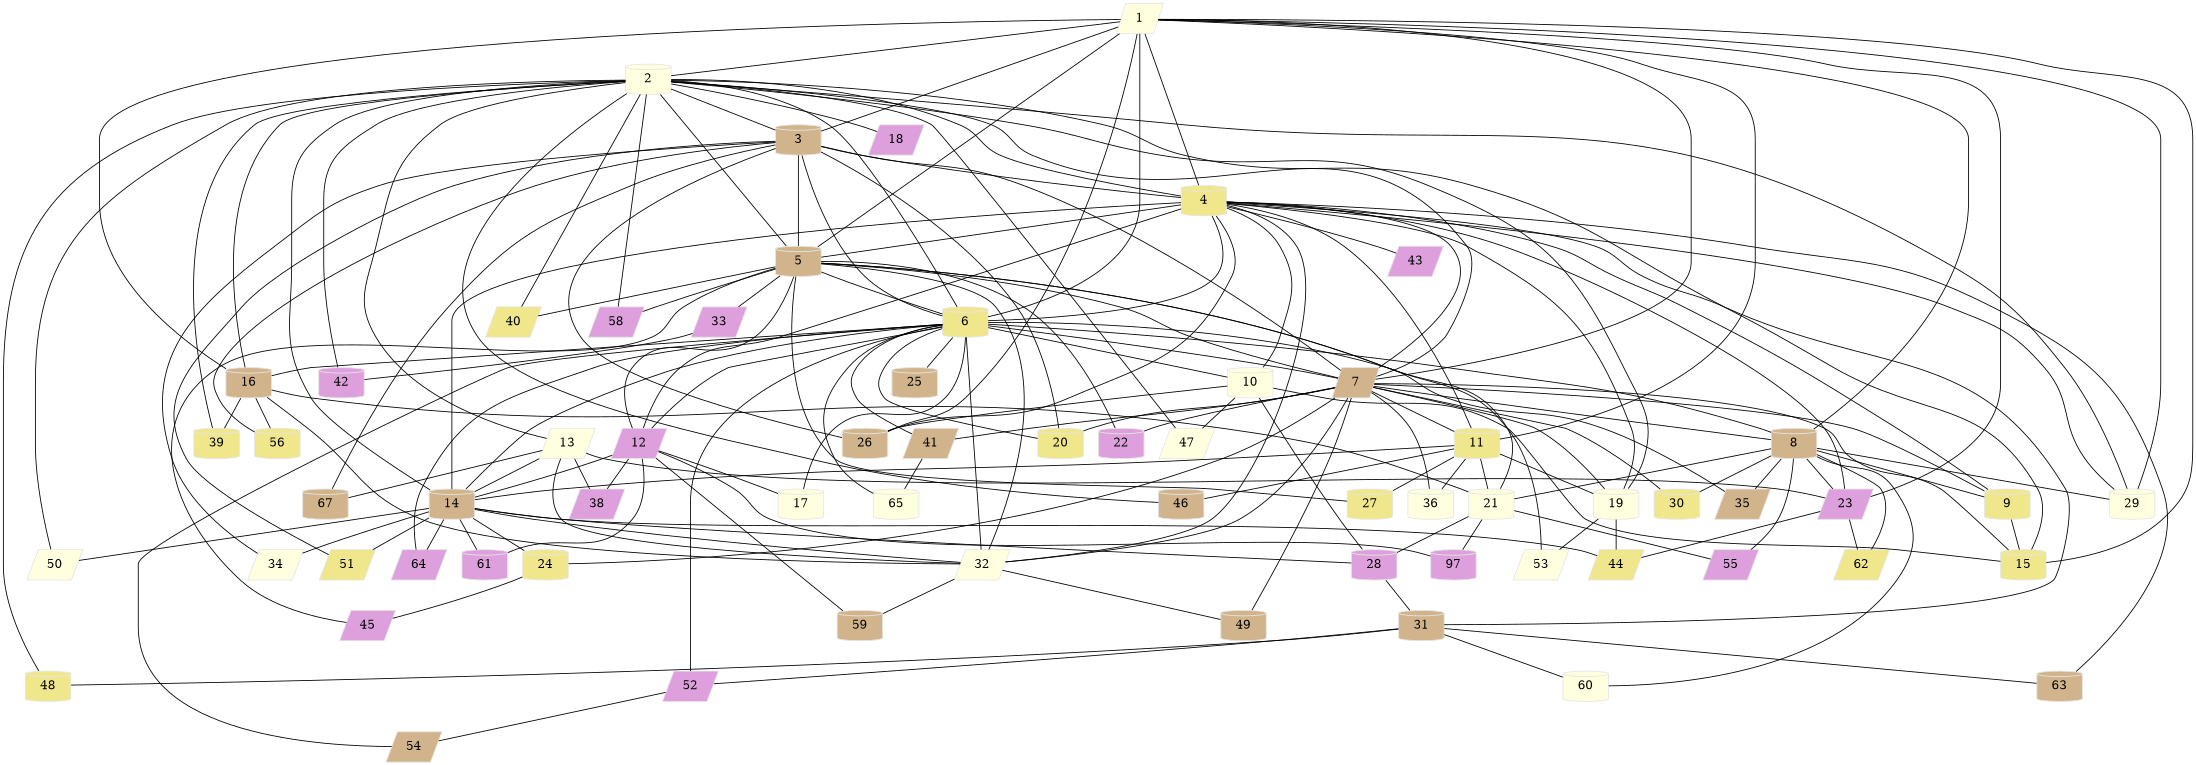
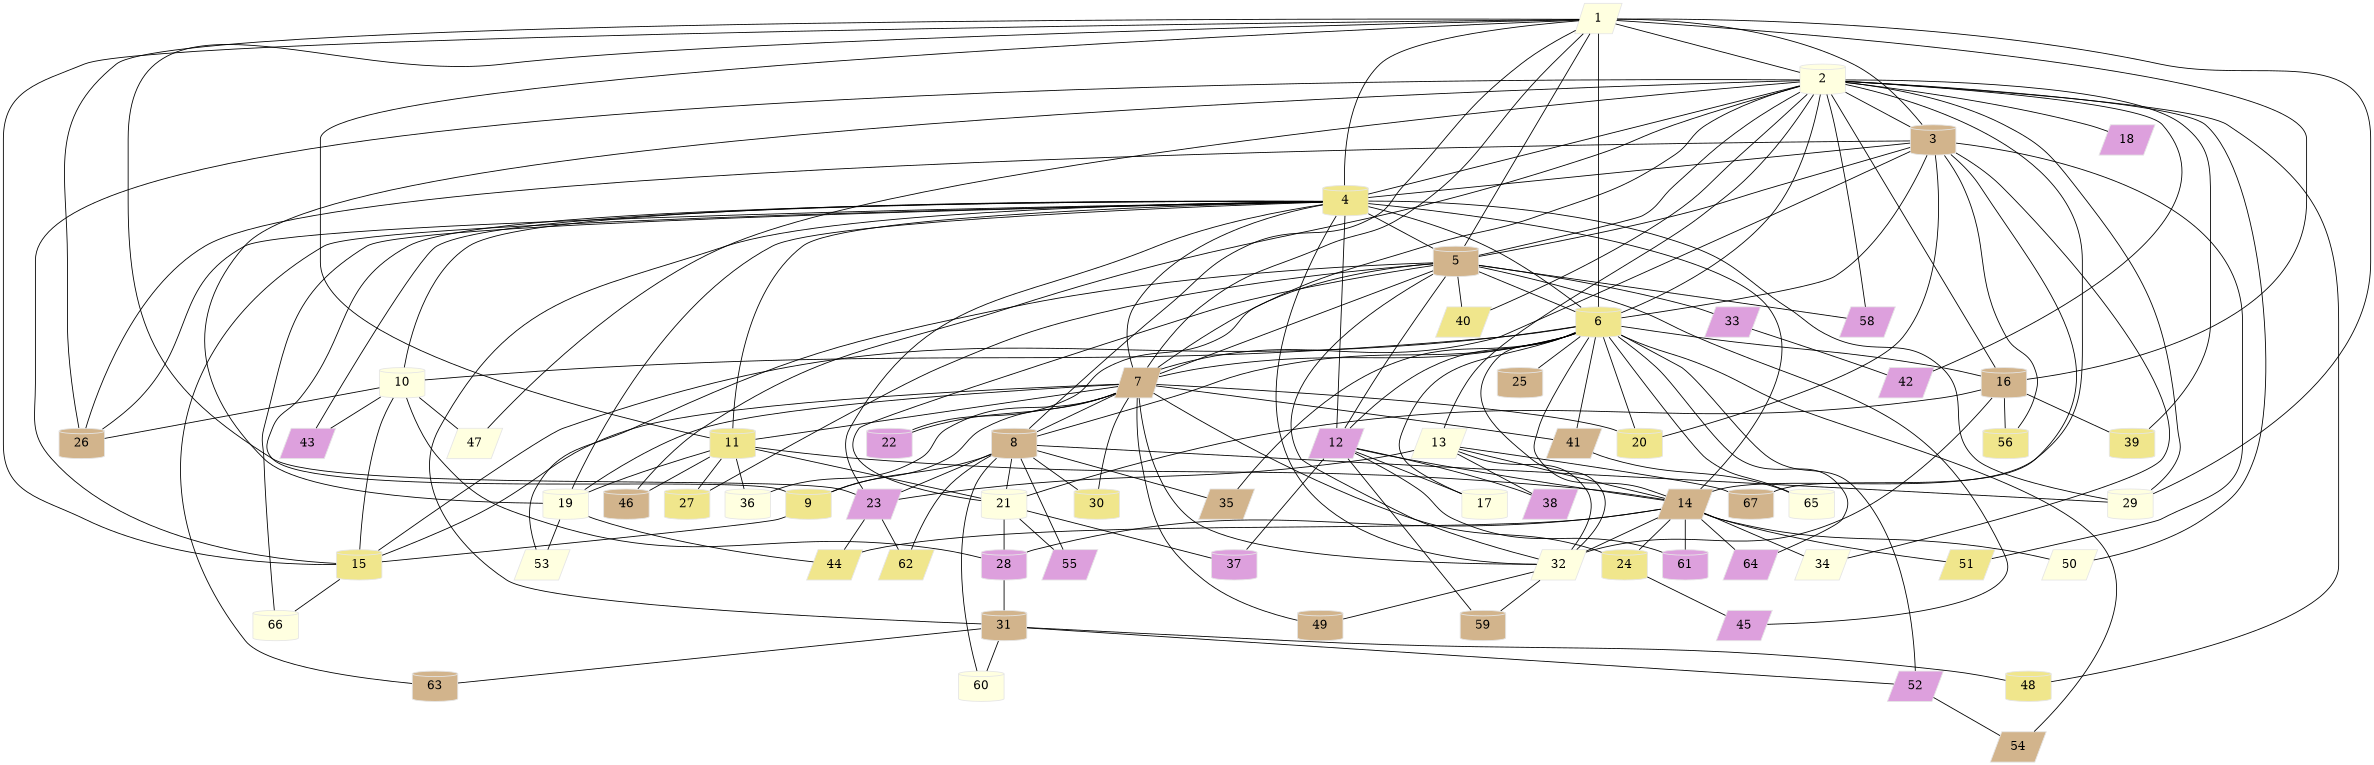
none -> (955, 350)
(341, 383) -> (1906, 383)
none -> (356, 413)
(452, 504) -> (1685, 504)
(1453, 565) -> (1234, 565)
none -> (276, 626)
